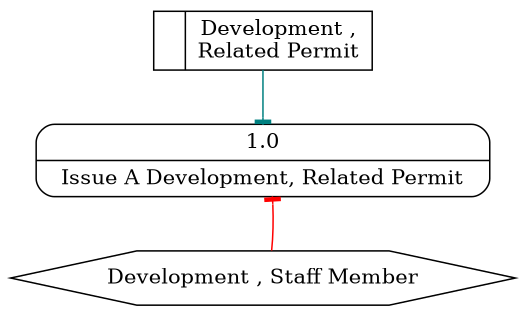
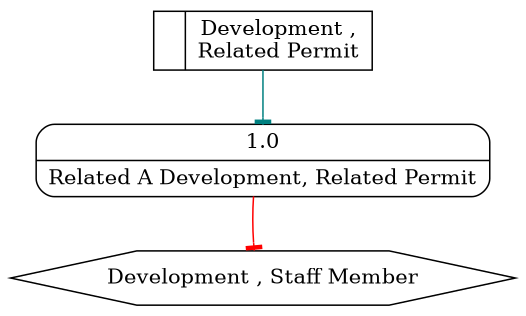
(263, 178) -> (263, 178)
(273, 227) -> (253, 220)
